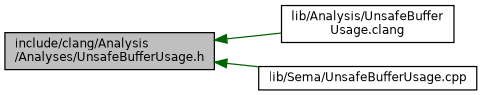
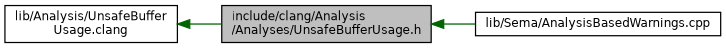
(254, 36) -> (206, 24)
(368, 78) -> (598, 24)
